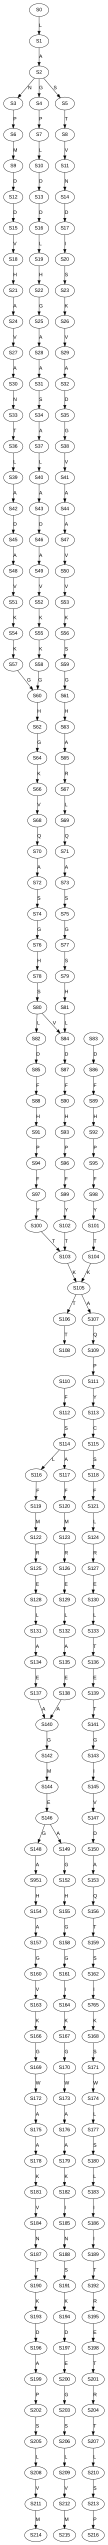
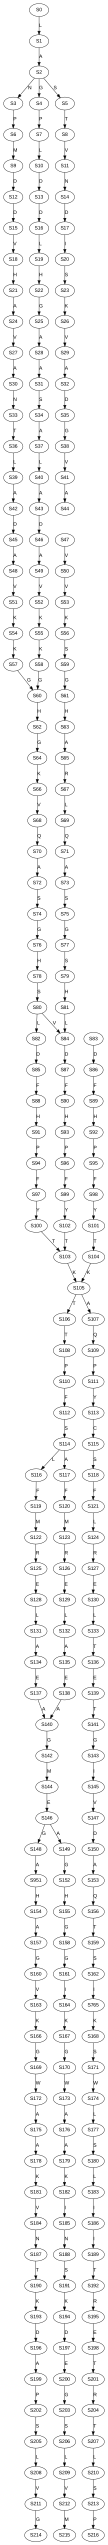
(65, 523) -> none
none -> (64, 1364)
(38, 2520) -> (38, 2520)
